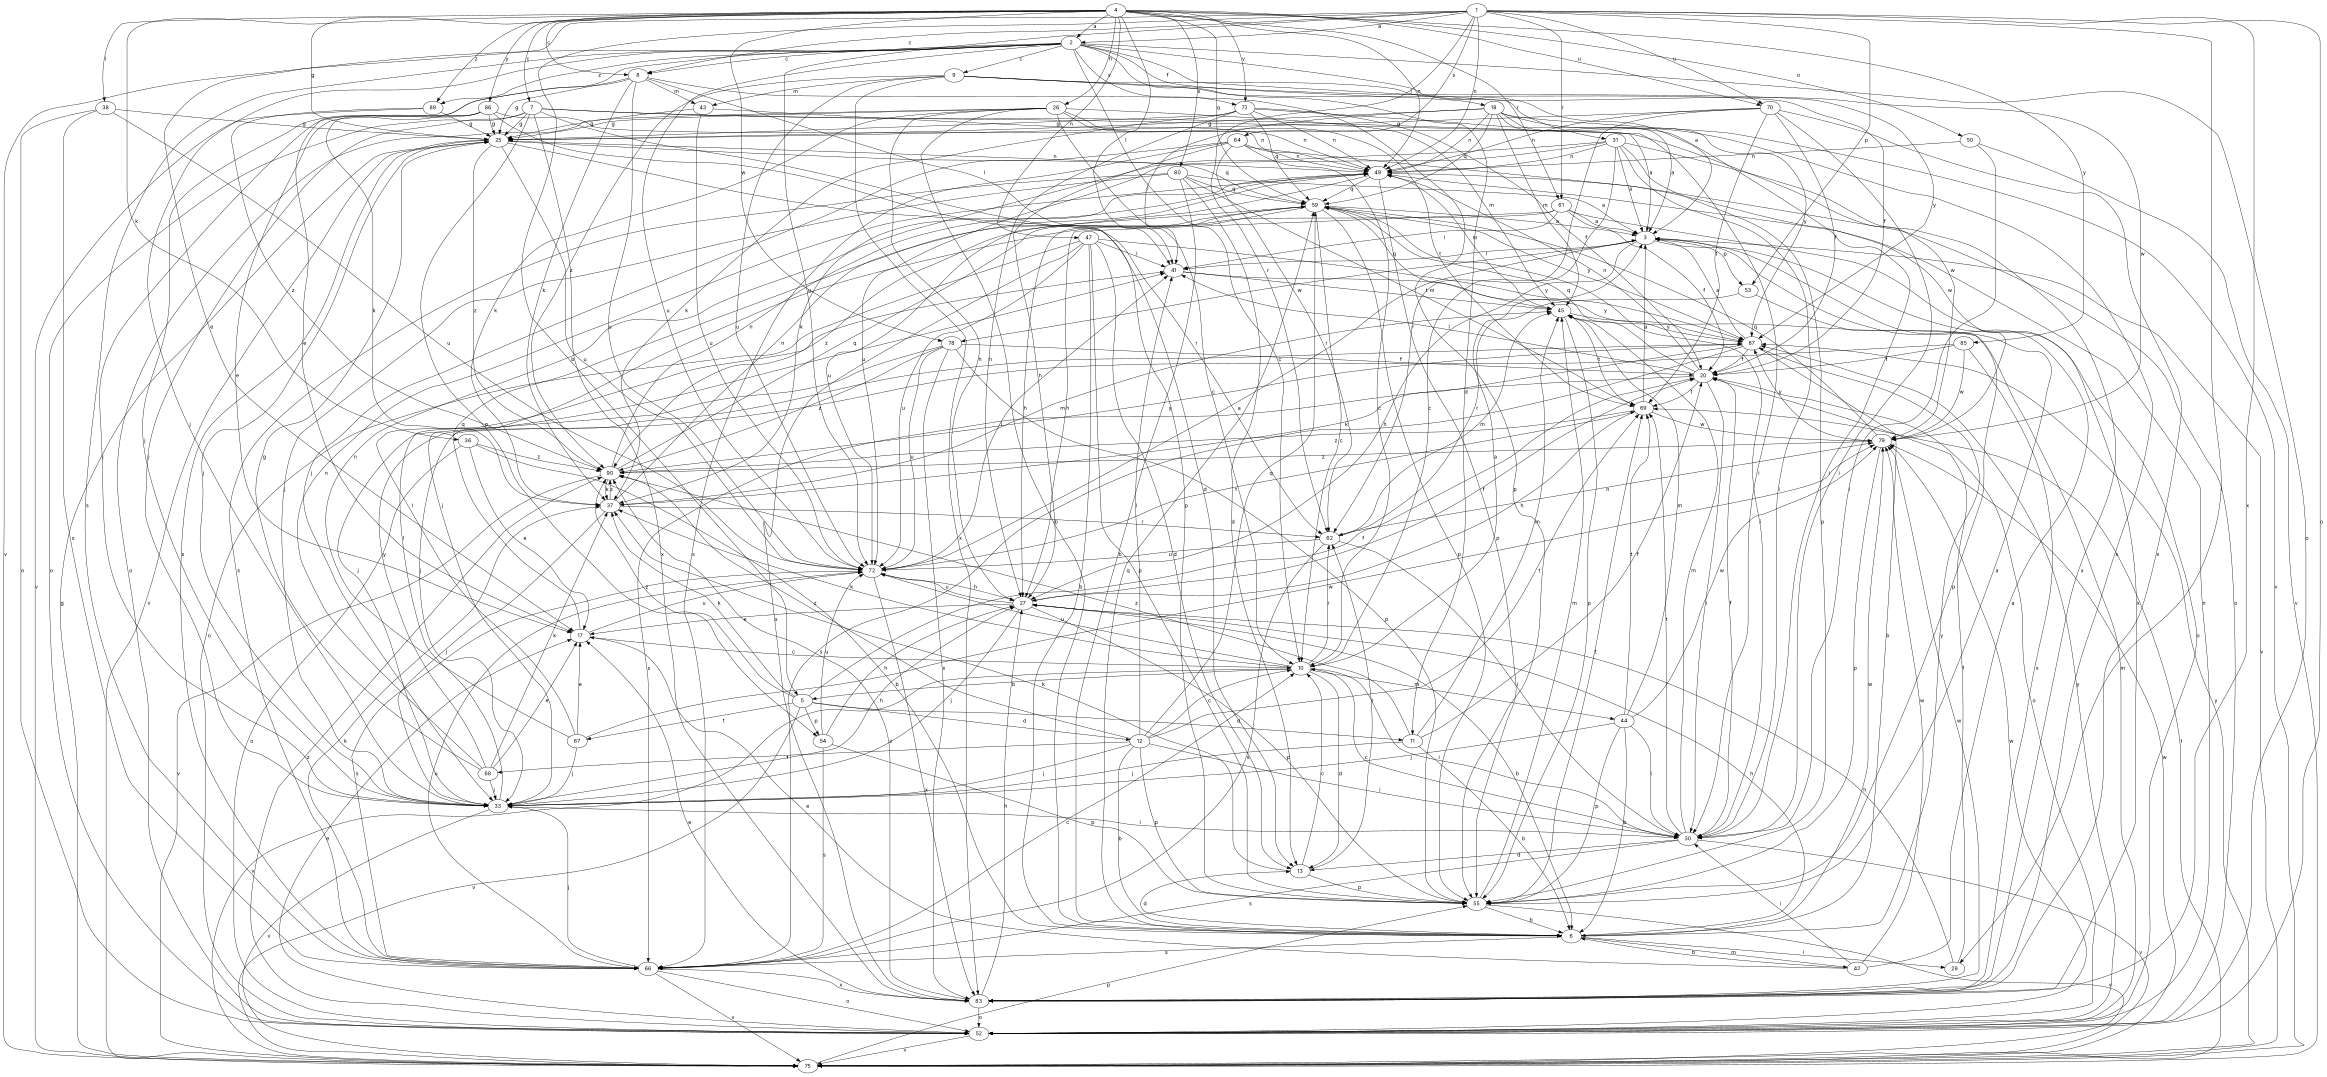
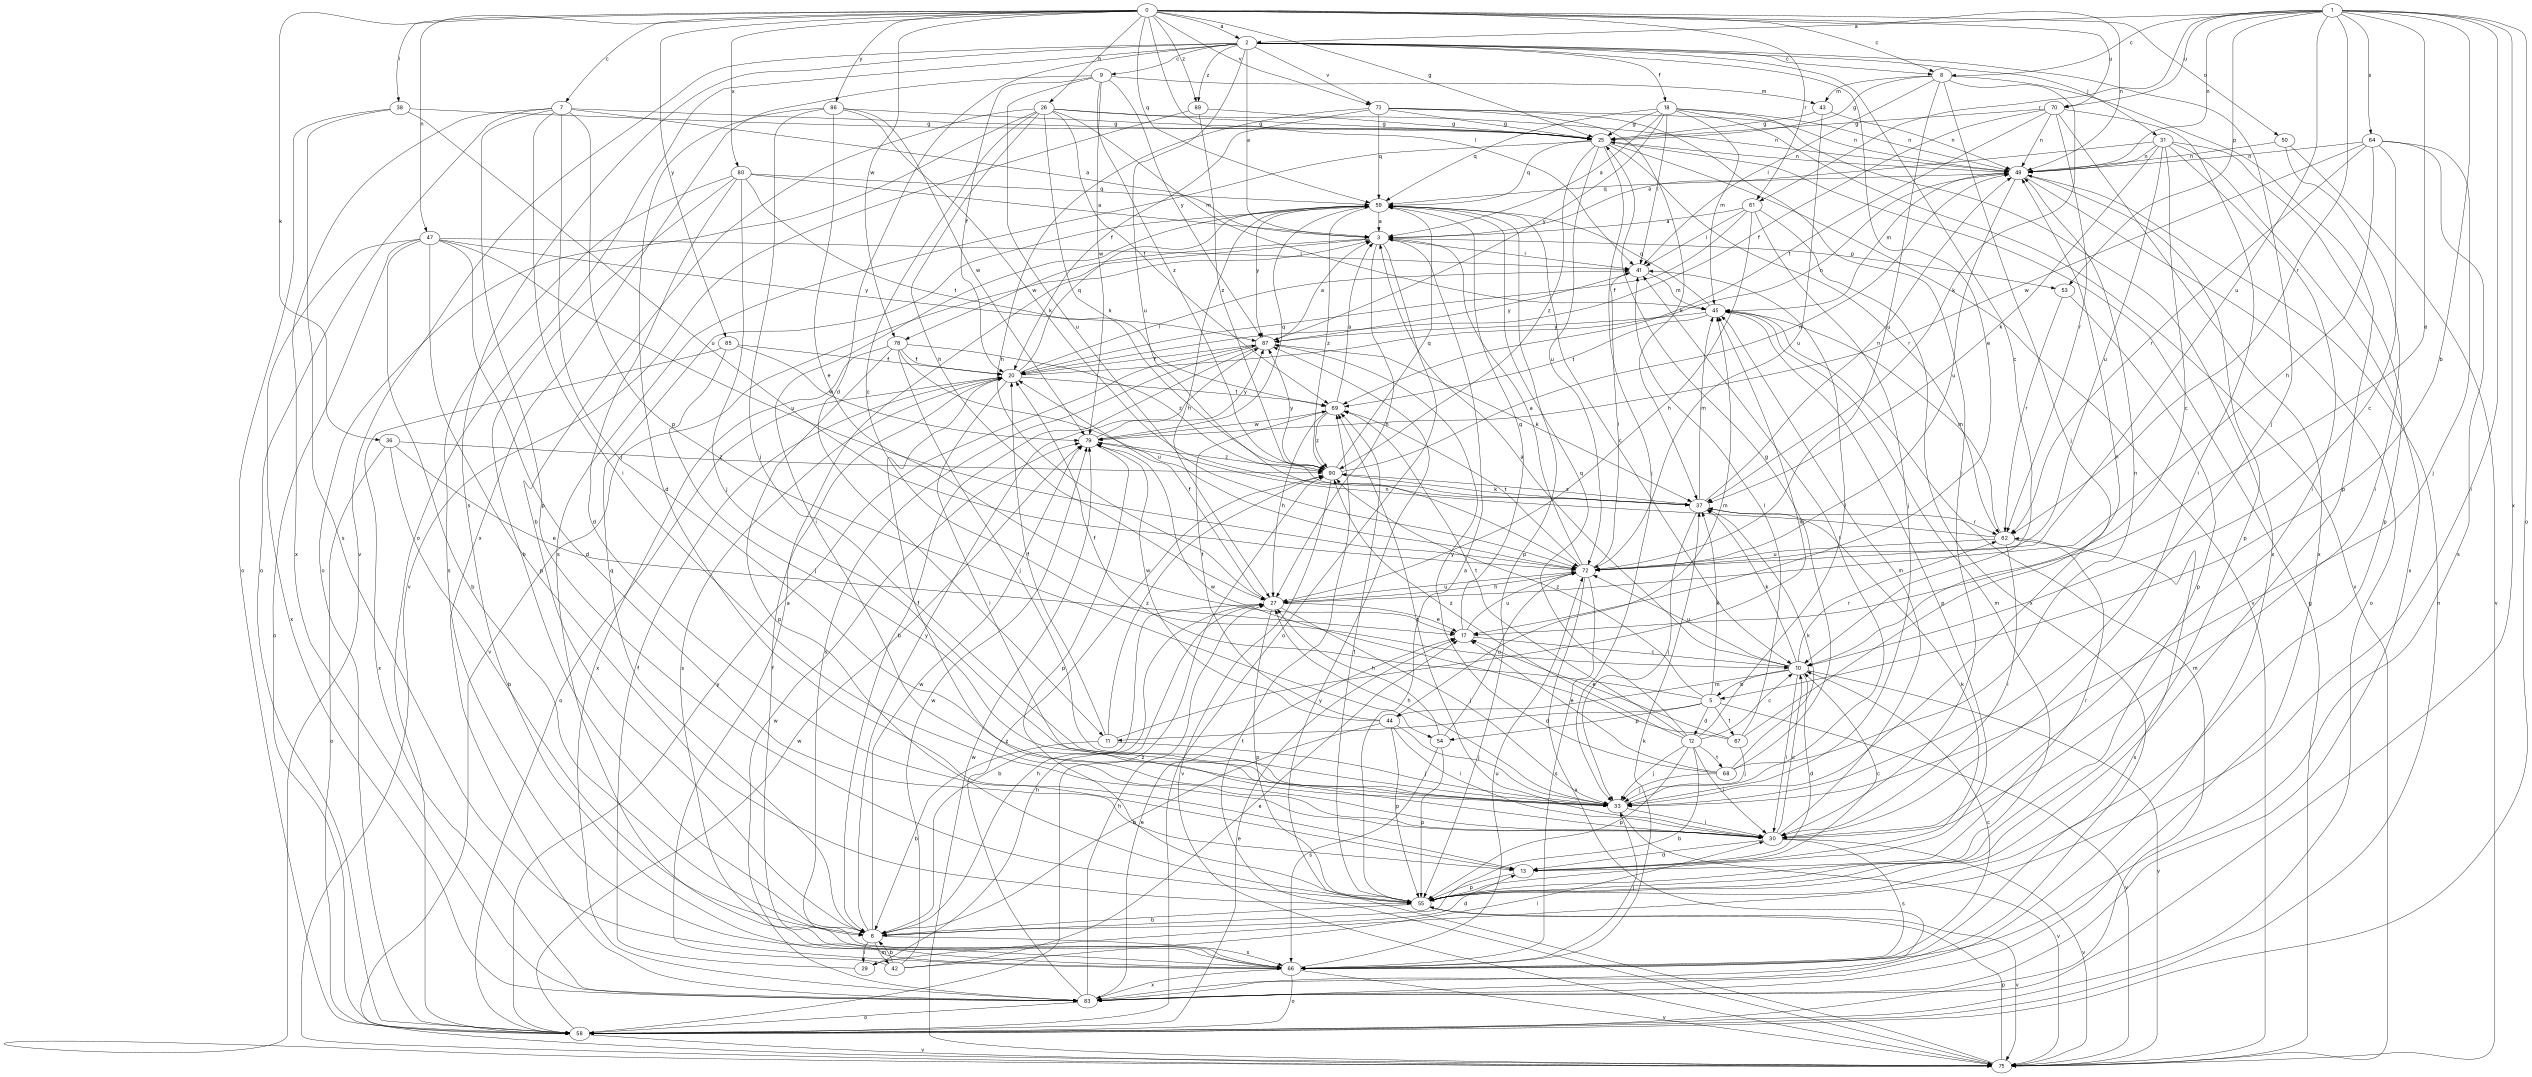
(1116, 10) -> (1147, 10)
none -> (765, 853)
(979, 1034) -> (580, 1034)
